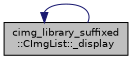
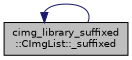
(66, 39) -> (66, 39)
